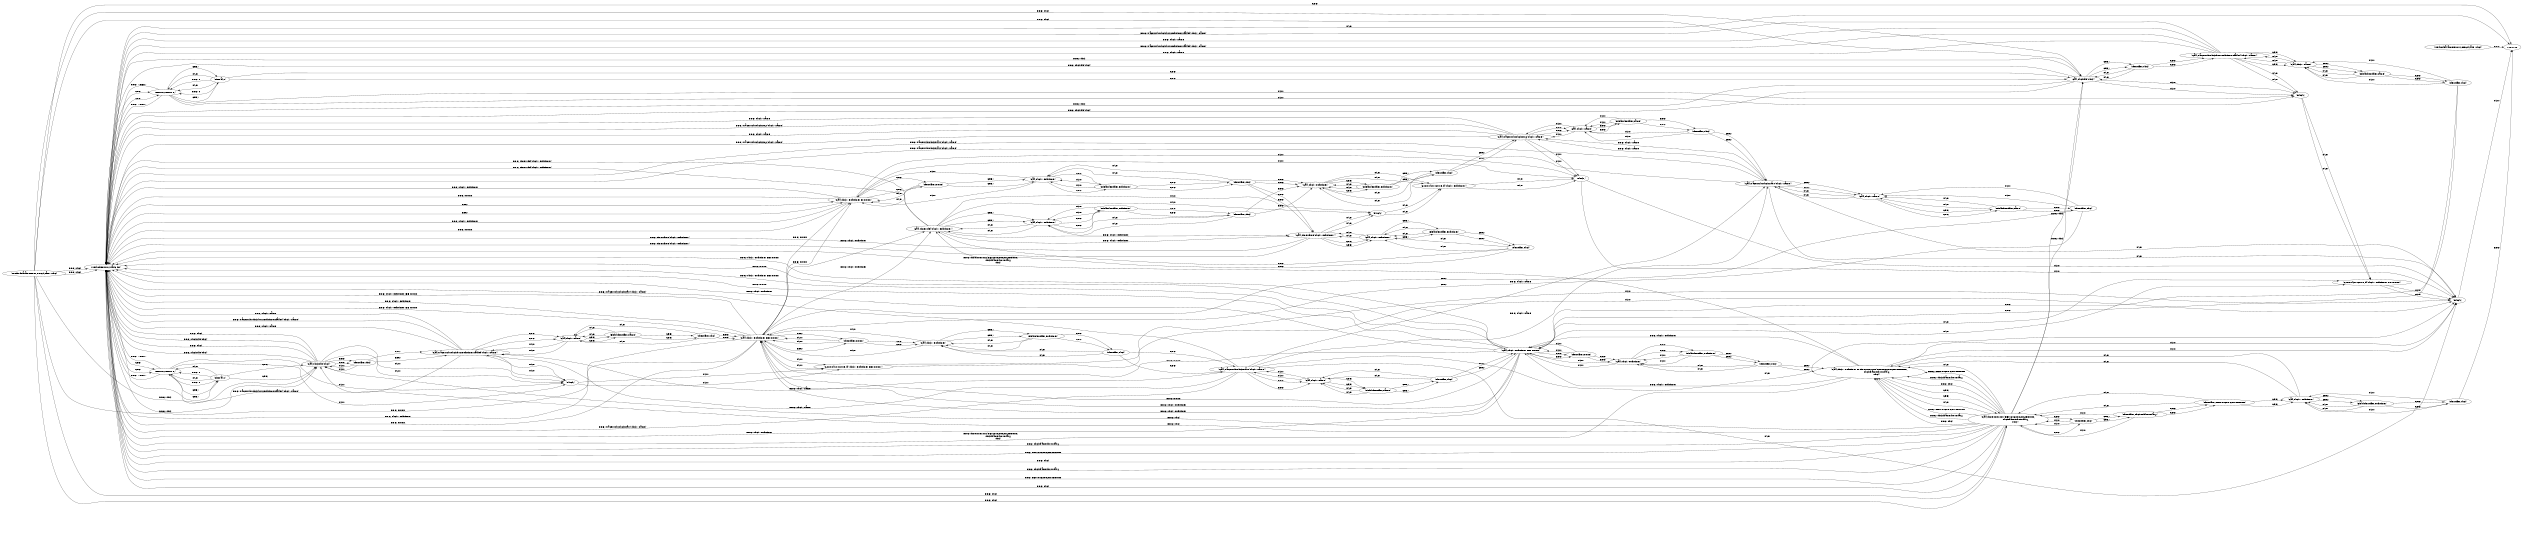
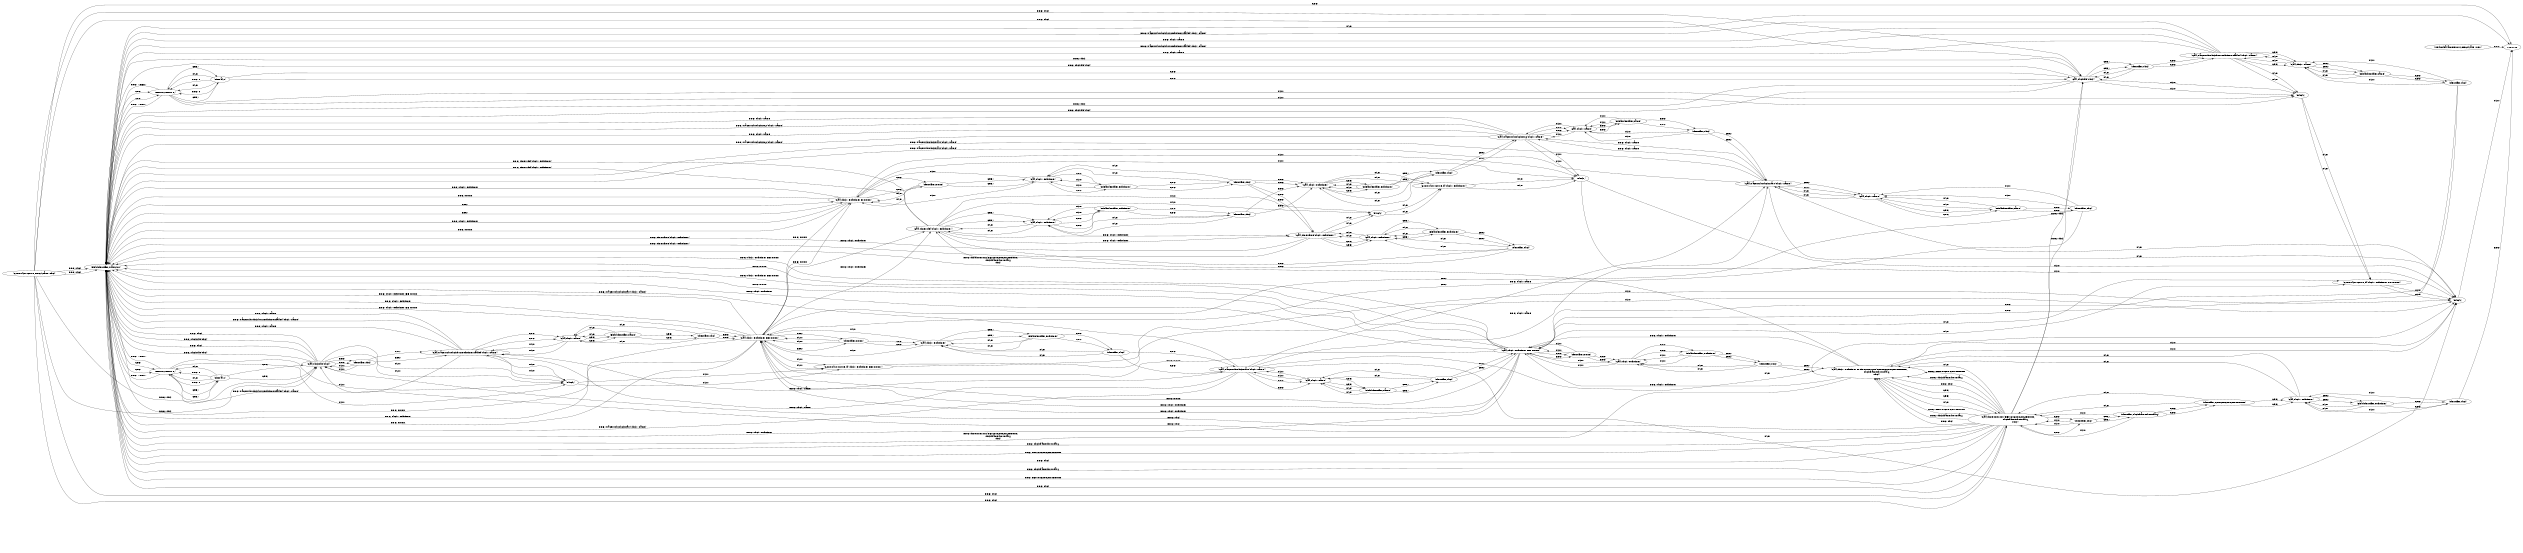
(2458, 47) -> (2458, 47)
(106, 267) -> (106, 267)
(34, 274) -> (34, 274)
(2224, 402) -> (2224, 402)
(2140, 414) -> (2140, 414)
